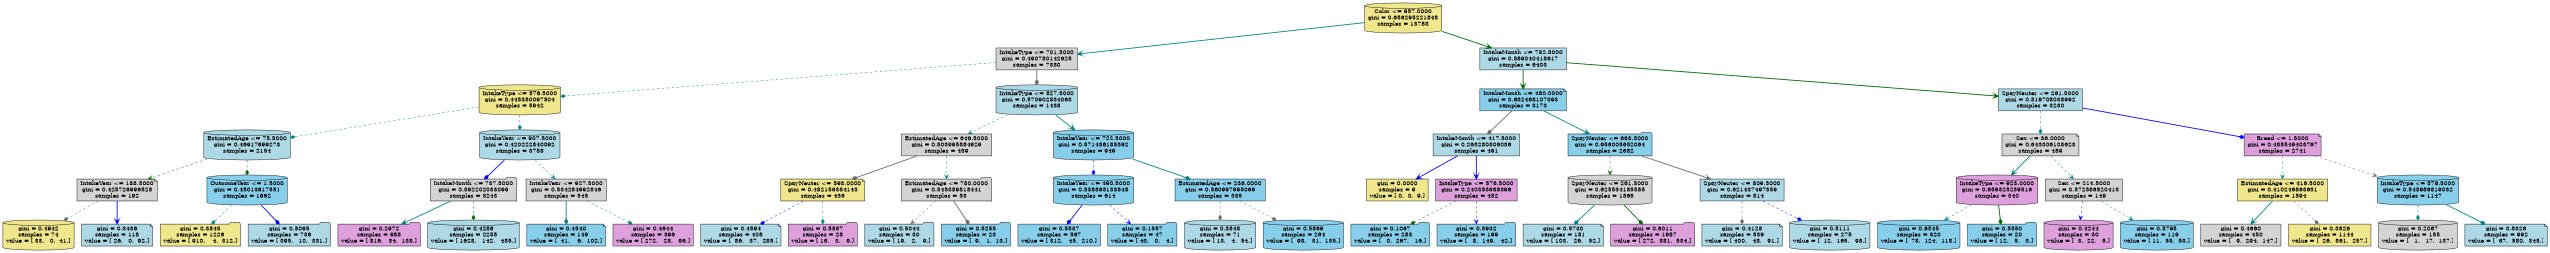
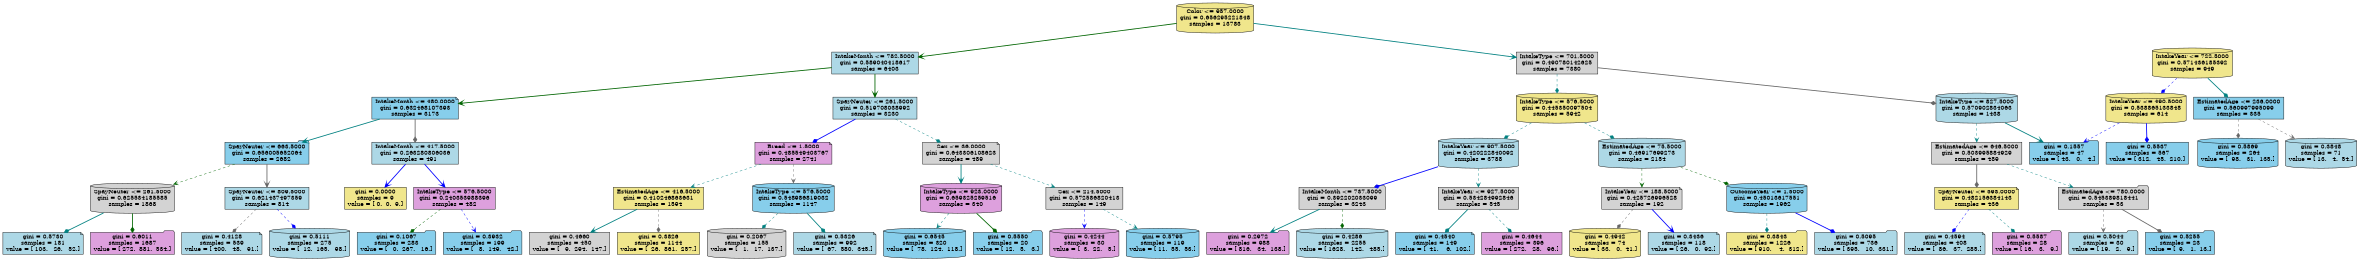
(1064, 121) -> (2022, 132)
(1093, 145) -> (2192, 63)
(1093, 190) -> (2146, 108)
(1220, 208) -> (2275, 128)
